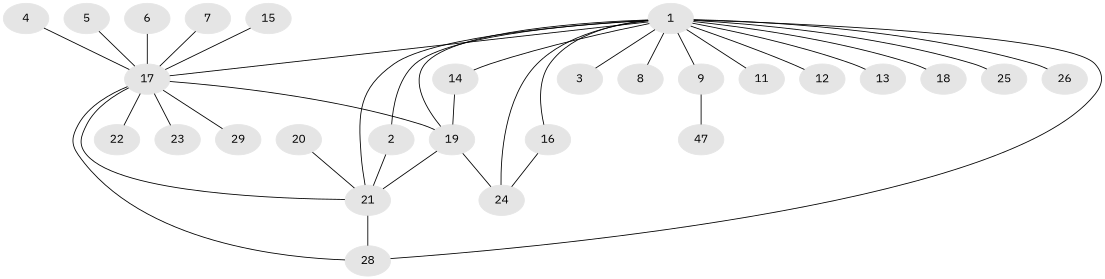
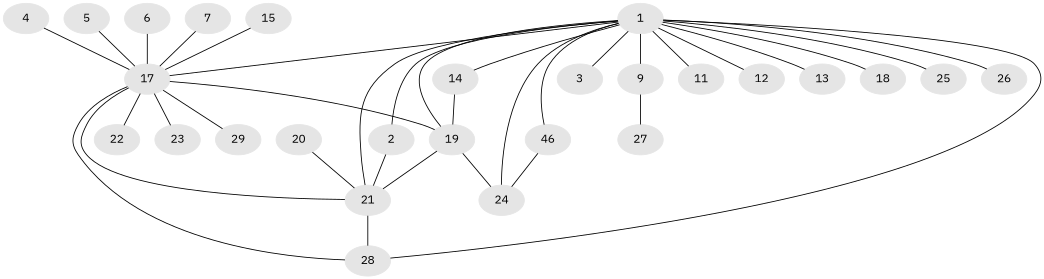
(641, 79) -> none
(548, 140) -> (548, 140)
(701, 140) -> (641, 140)
